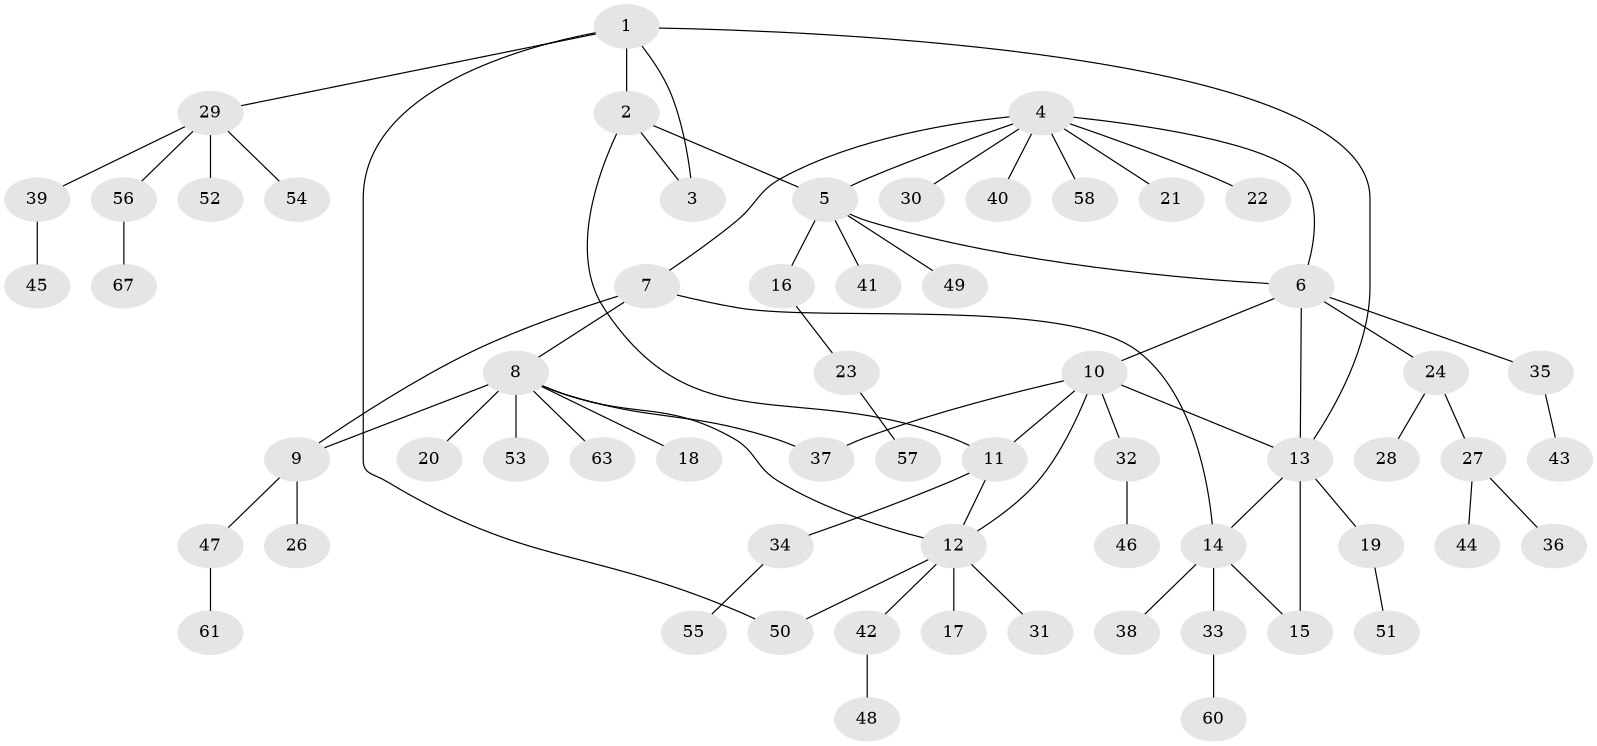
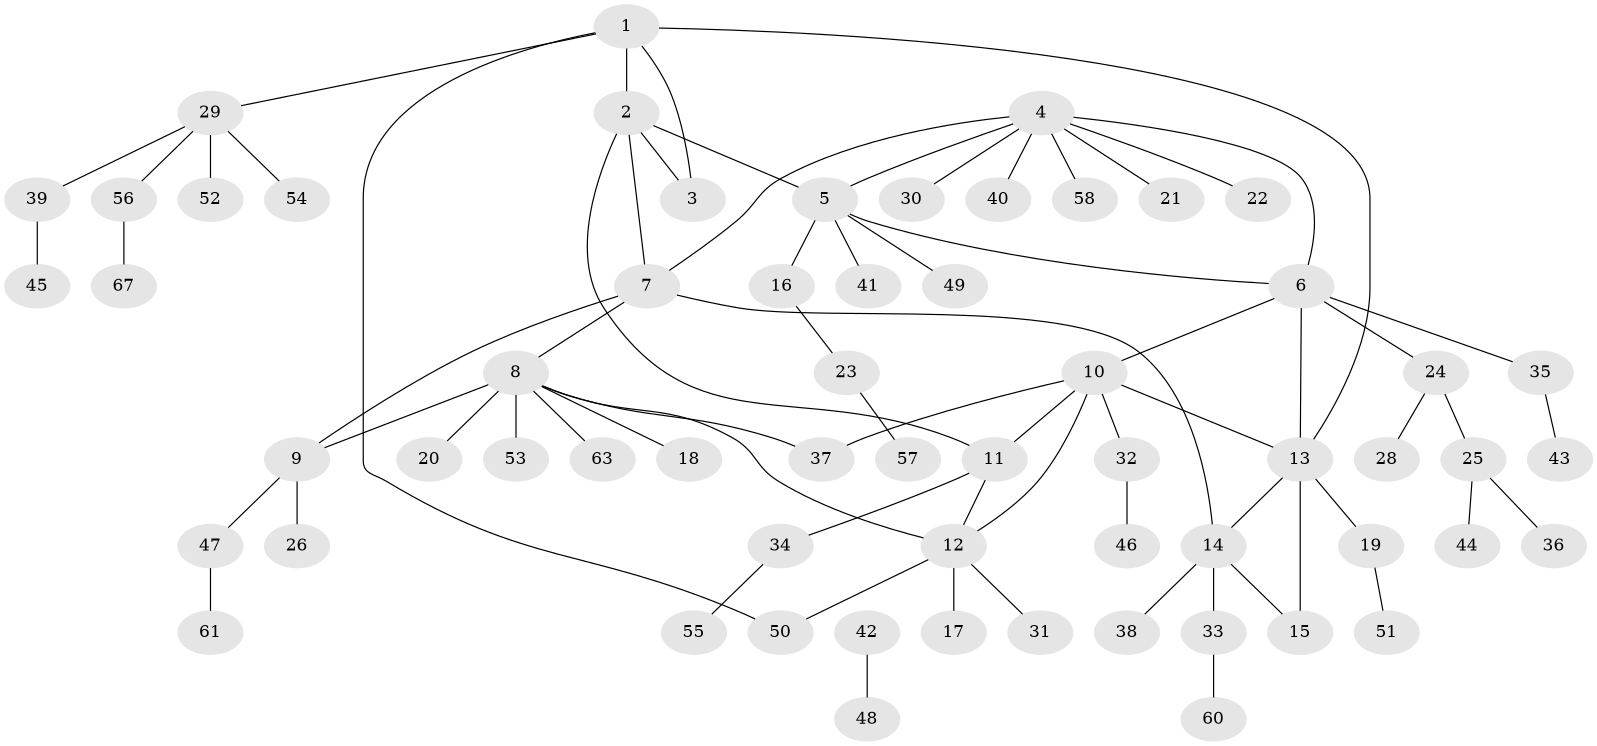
none -> (637, 200)
(1473, 459) -> (1473, 459)
(911, 589) -> none
